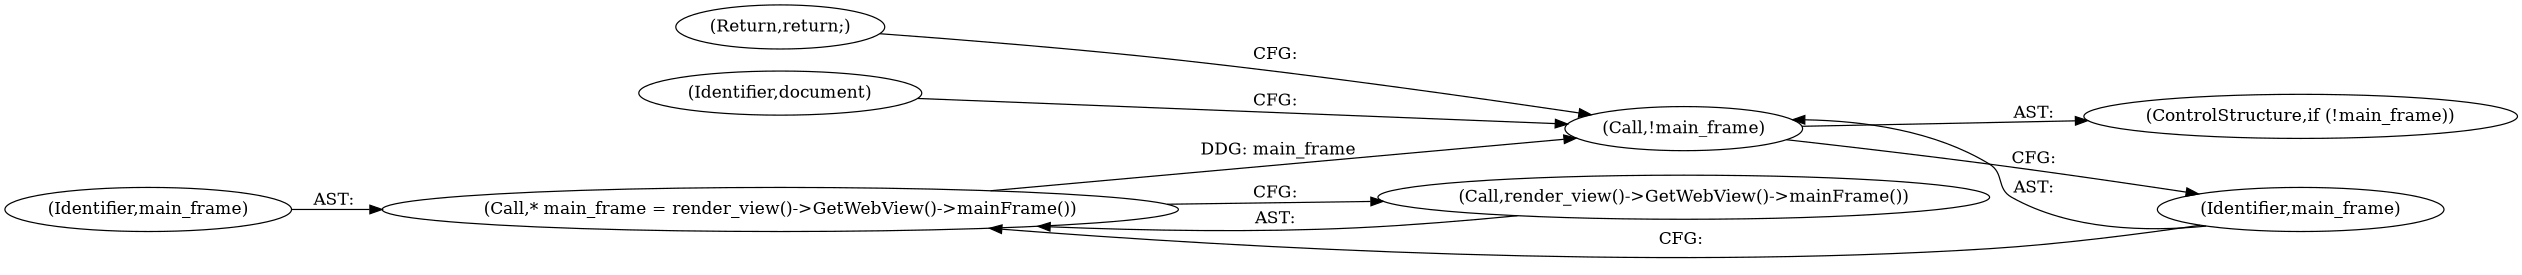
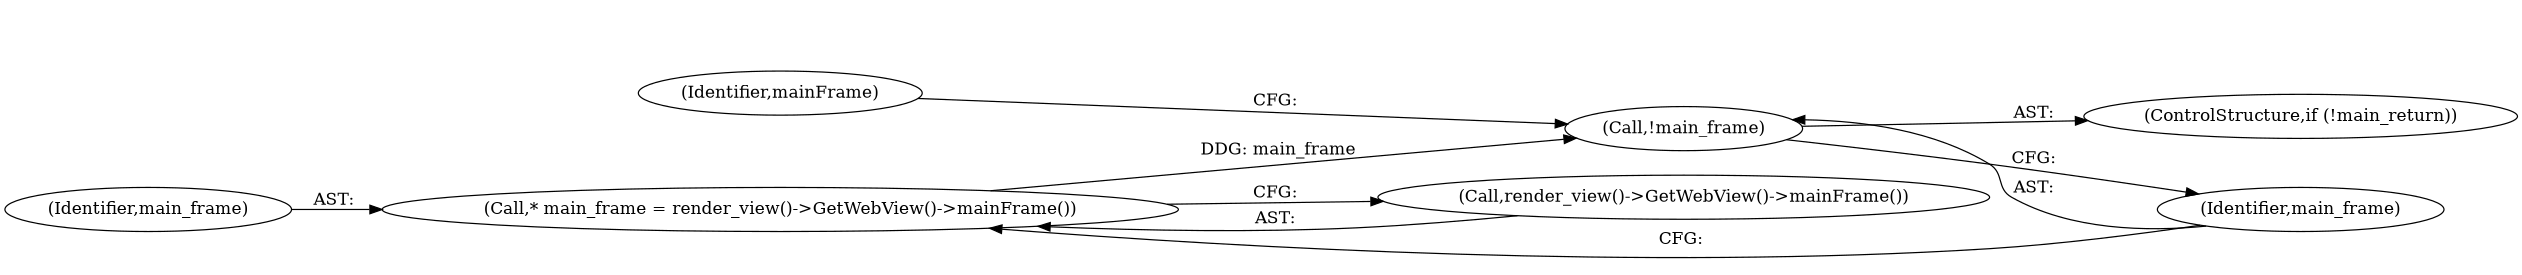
(780, 27) -> none
(780, 93) -> (780, 93)
(2301, 116) -> (2301, 116)
